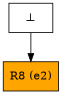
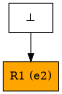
(31, 76) -> (31, 76)
